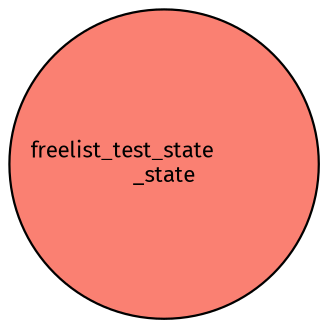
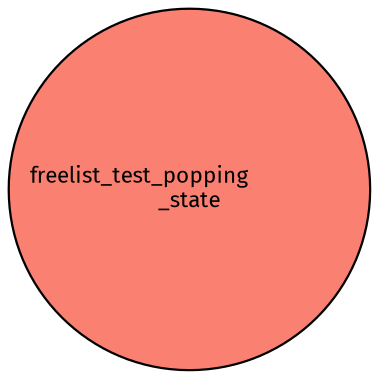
(164, 164) -> (189, 189)
